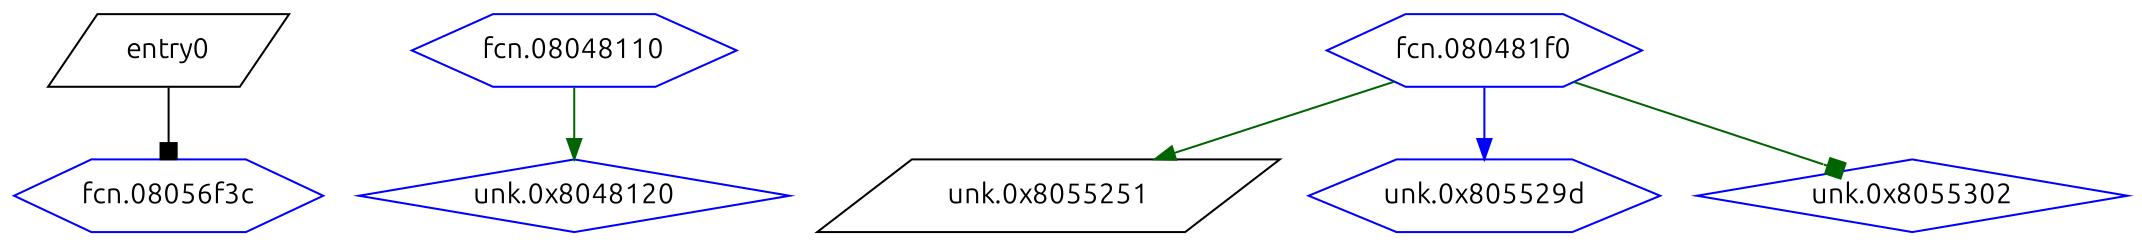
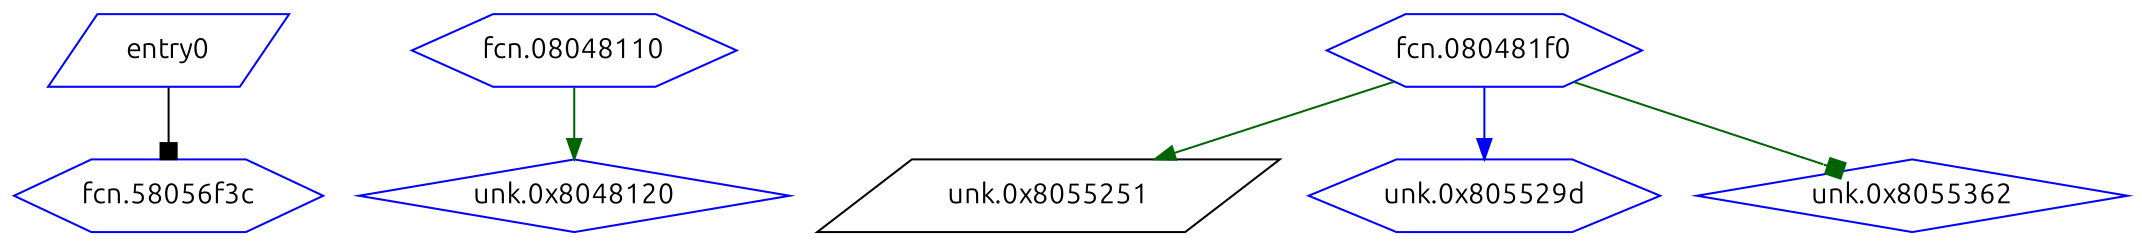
(169, 50) -> (169, 50)
(169, 196) -> (169, 196)
(1912, 196) -> (1912, 196)
